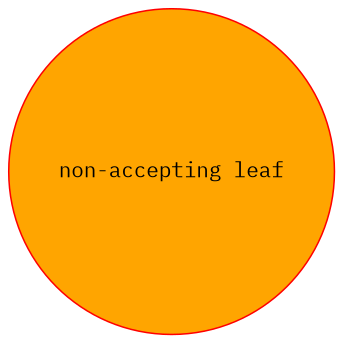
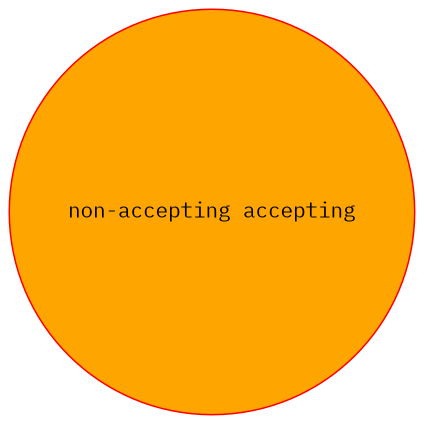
(172, 172) -> (212, 212)
